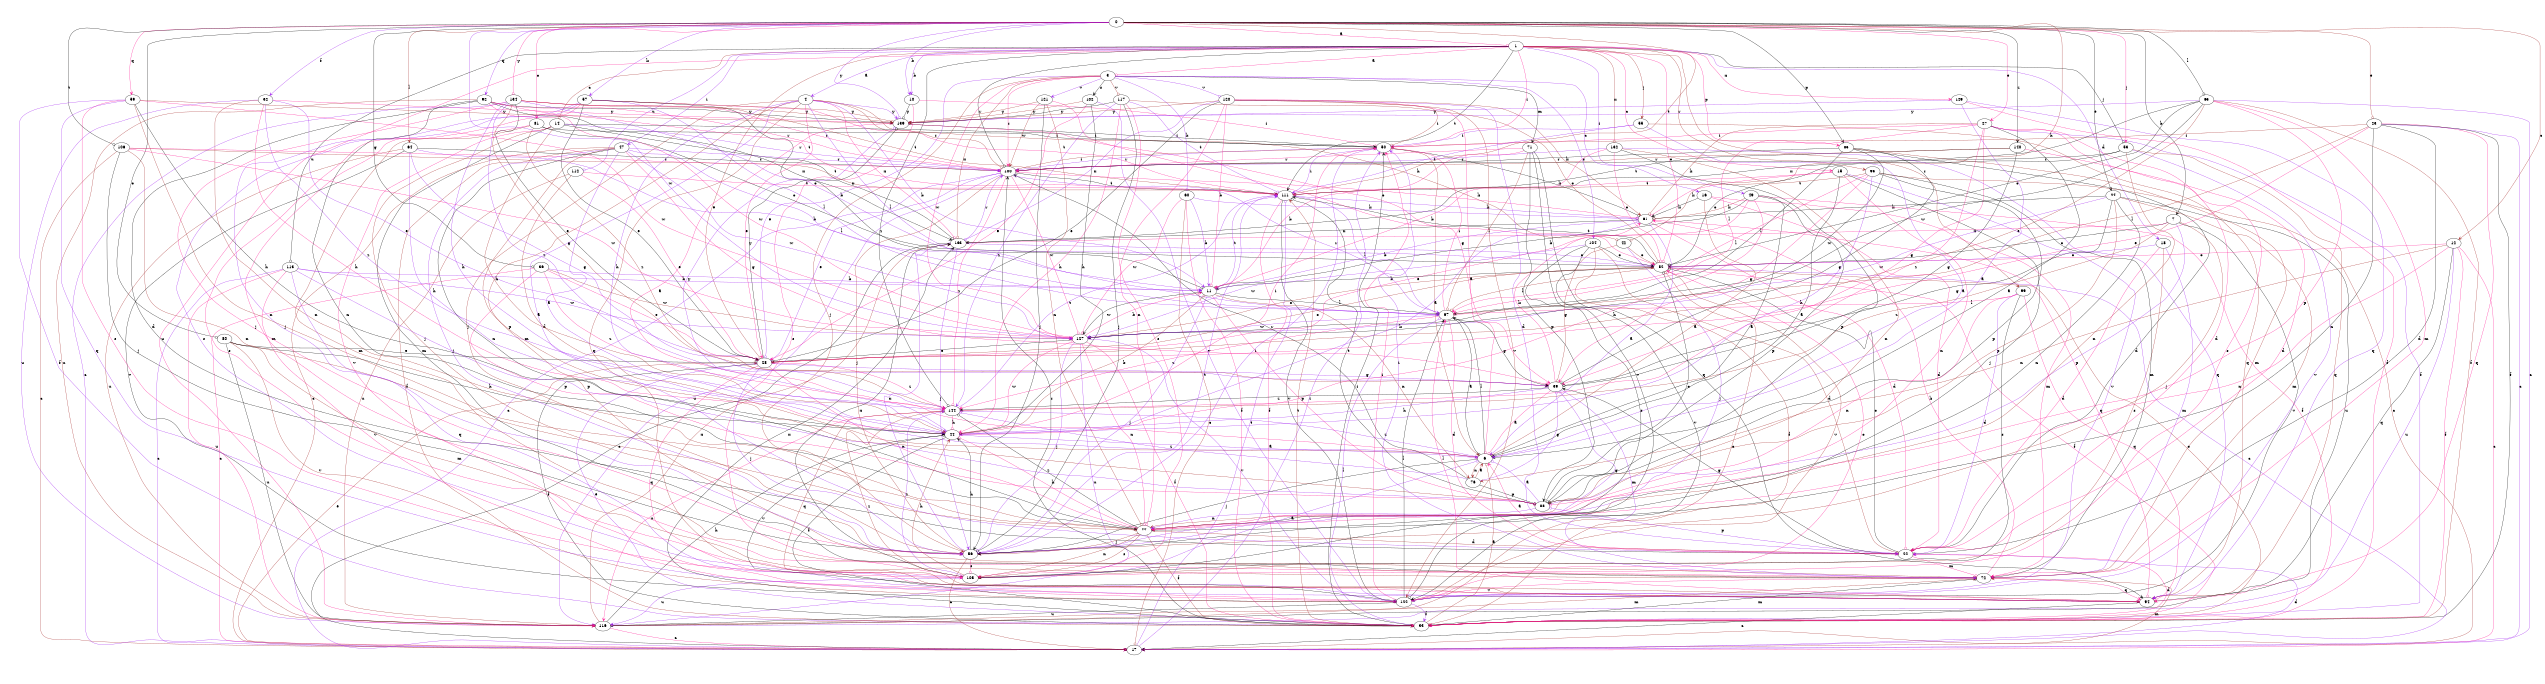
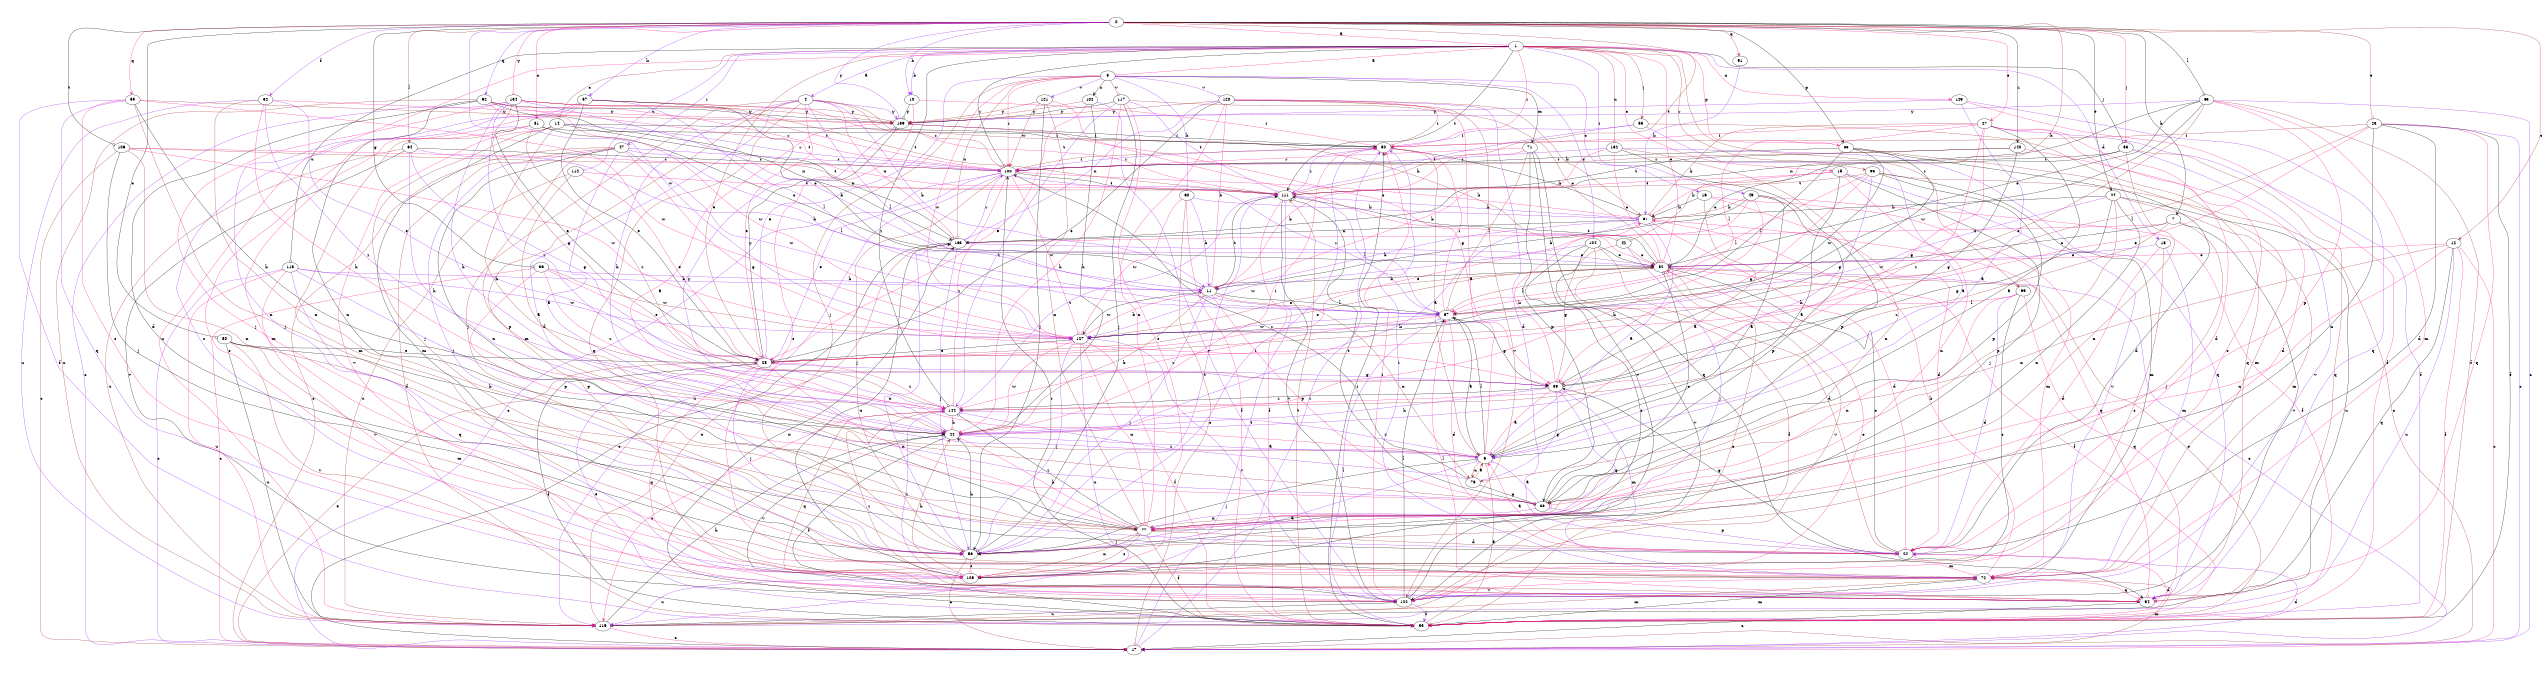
none -> (1740, 61)
(1233, 240) -> (1233, 240)
(1914, 439) -> none
